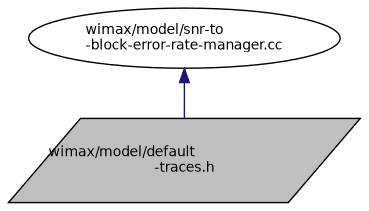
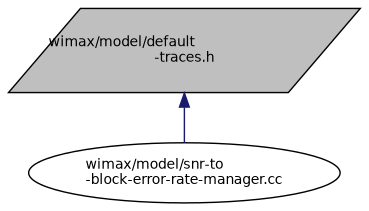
(184, 100) -> (184, 125)
